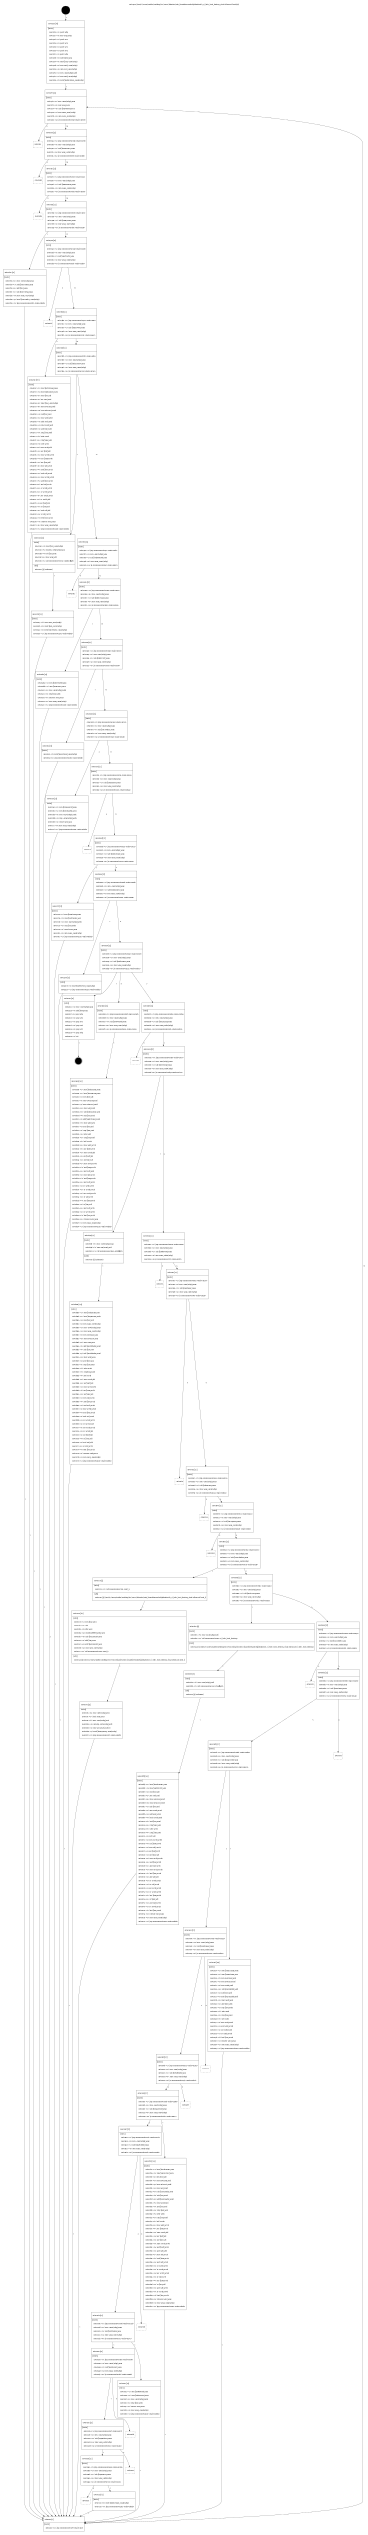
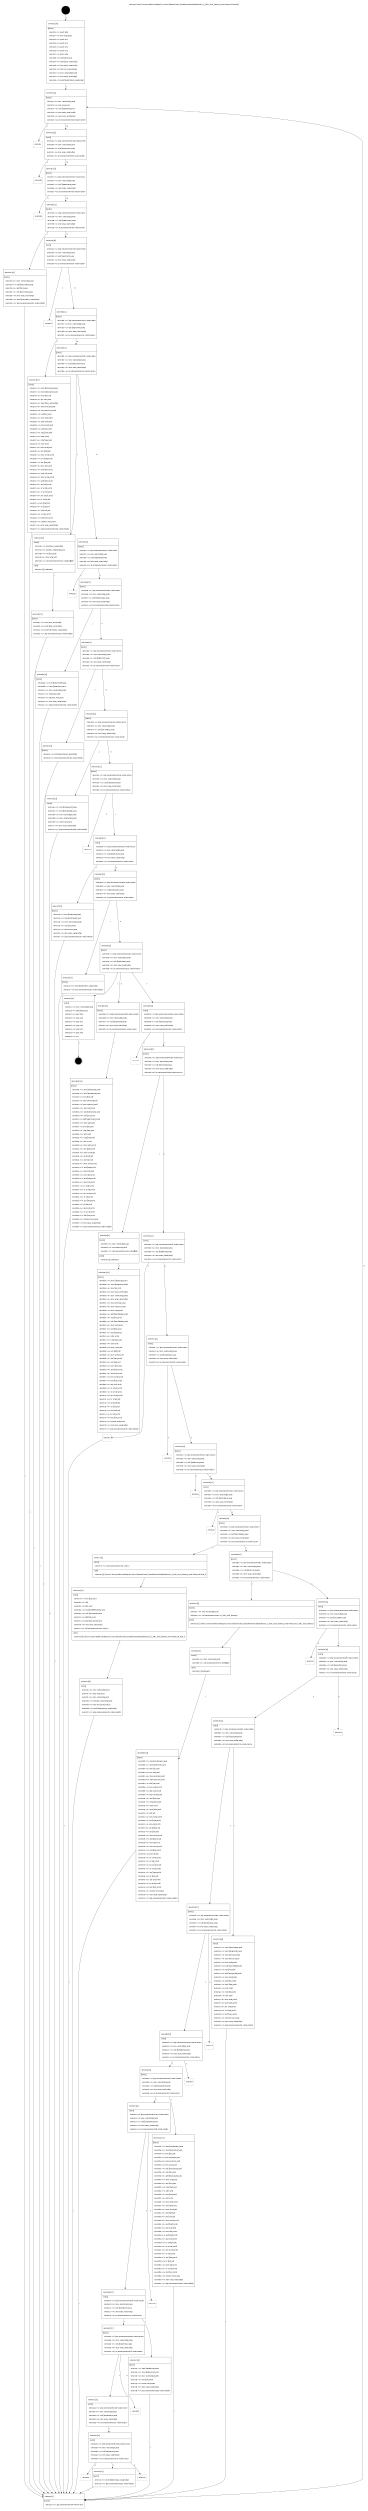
(68, 1990) -> (68, 1958)
(126, 2457) -> (135, 2467)
